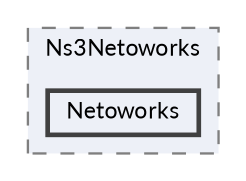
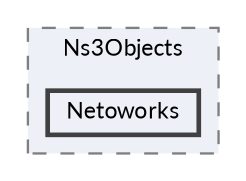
(123, 50) -> (123, 50)
